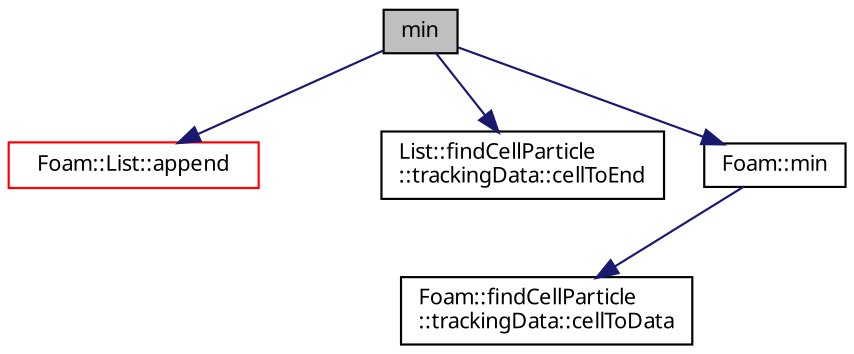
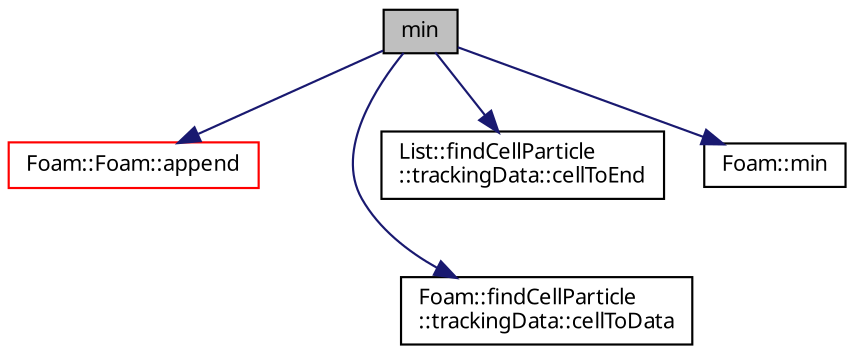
(134, 165) -> (134, 165)
(680, 226) -> (354, 172)
